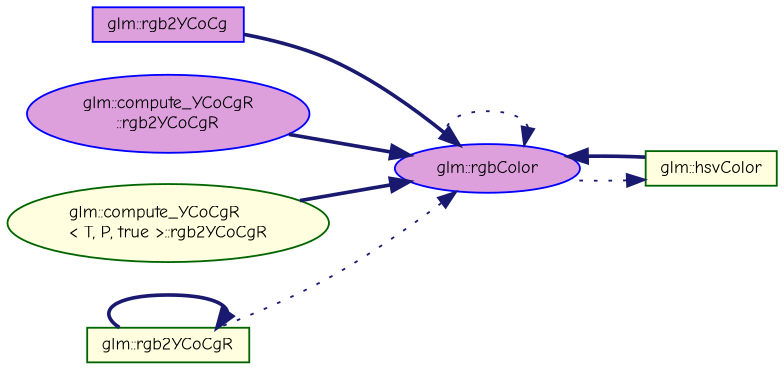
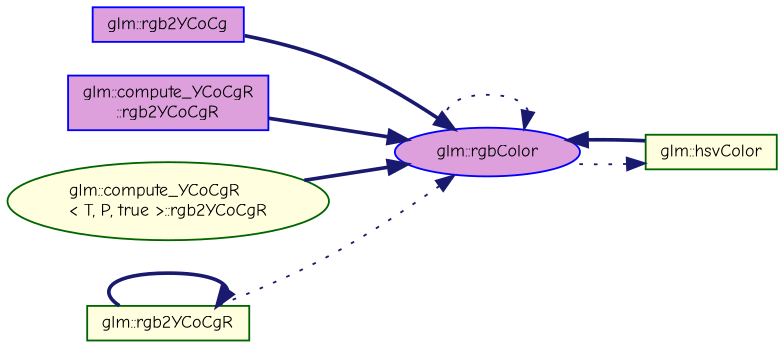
(168, 114) -> (168, 103)
